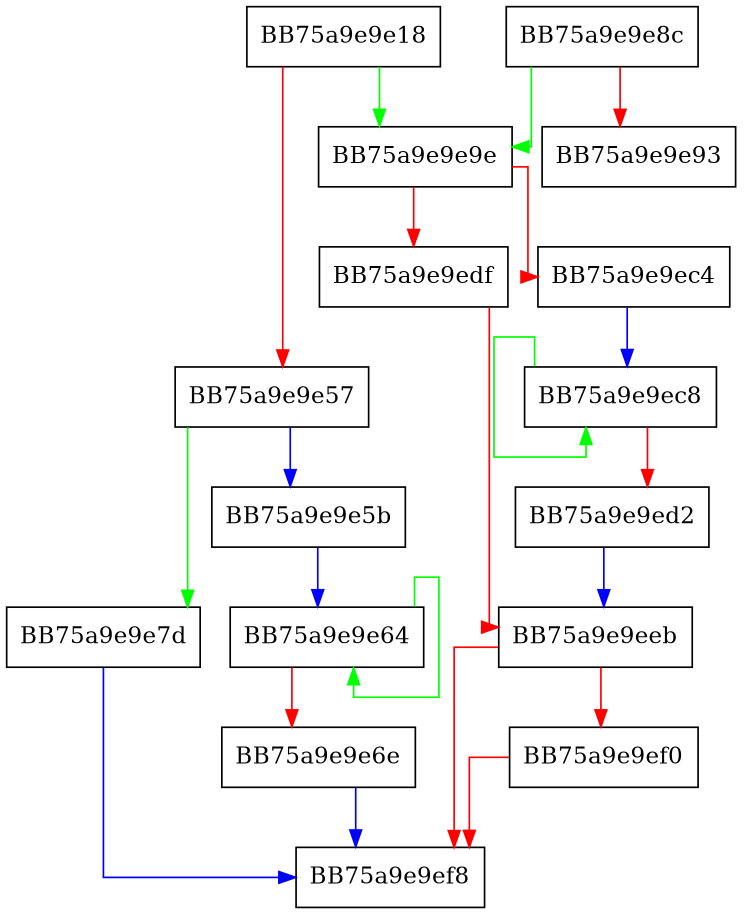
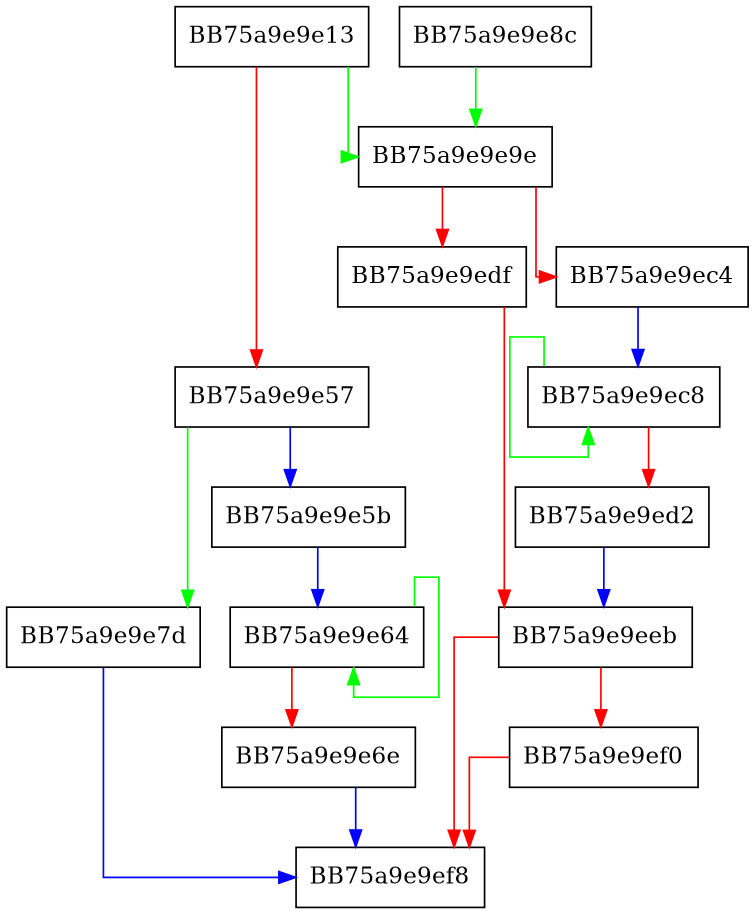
(344, 37) -> (272, 37)
(639, 157) -> none
